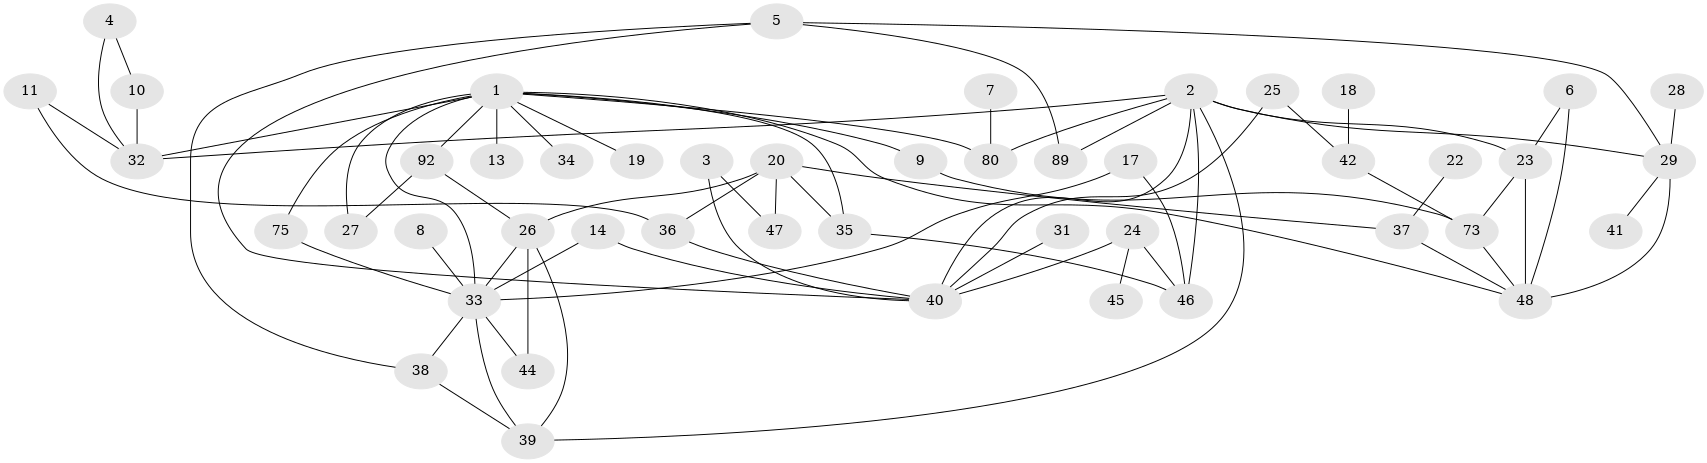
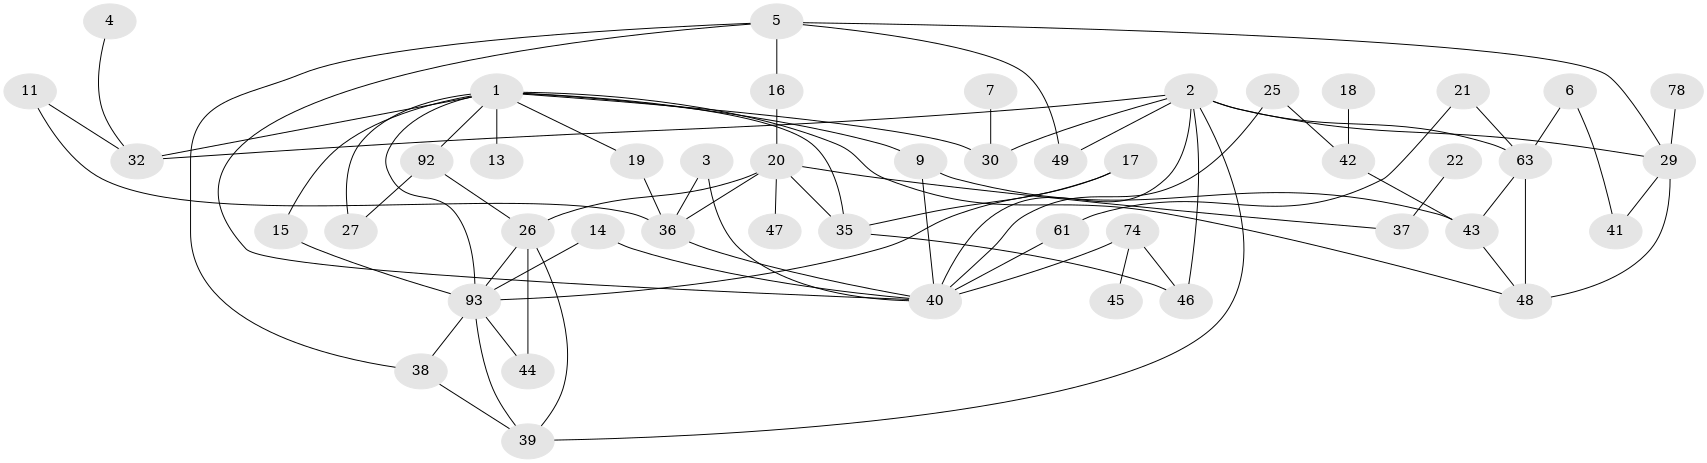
(137, 91) -> none
none -> (777, 91)
none -> (1463, 91)
(1677, 91) -> (1677, 91)
(567, 161) -> none
(991, 161) -> (991, 161)
(1061, 161) -> (1061, 161)
(1525, 161) -> (1525, 161)
none -> (650, 190)
(741, 196) -> (686, 198)
(1556, 198) -> (1598, 160)
none -> (927, 221)
(1173, 227) -> (960, 207)
(281, 231) -> (281, 231)
(421, 231) -> none
(1063, 231) -> (1063, 231)
(1133, 231) -> (1133, 231)
(1472, 231) -> (1472, 231)
(1464, 266) -> none
(474, 301) -> (474, 301)
